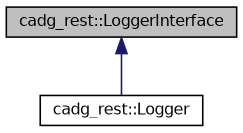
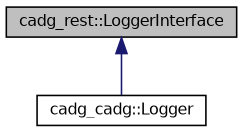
(121, 110) -> (121, 110)
